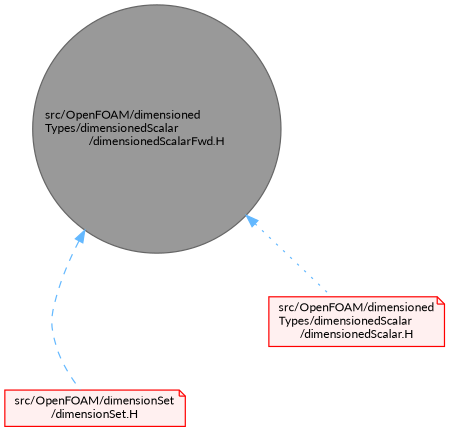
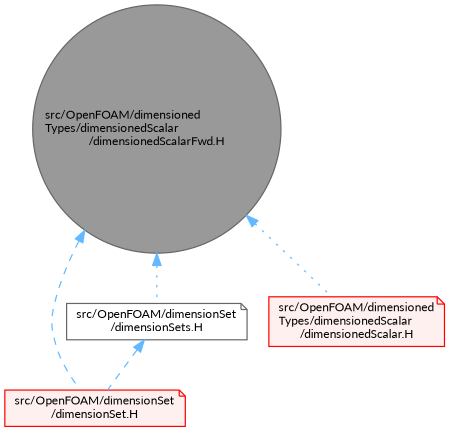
none -> (157, 322)
